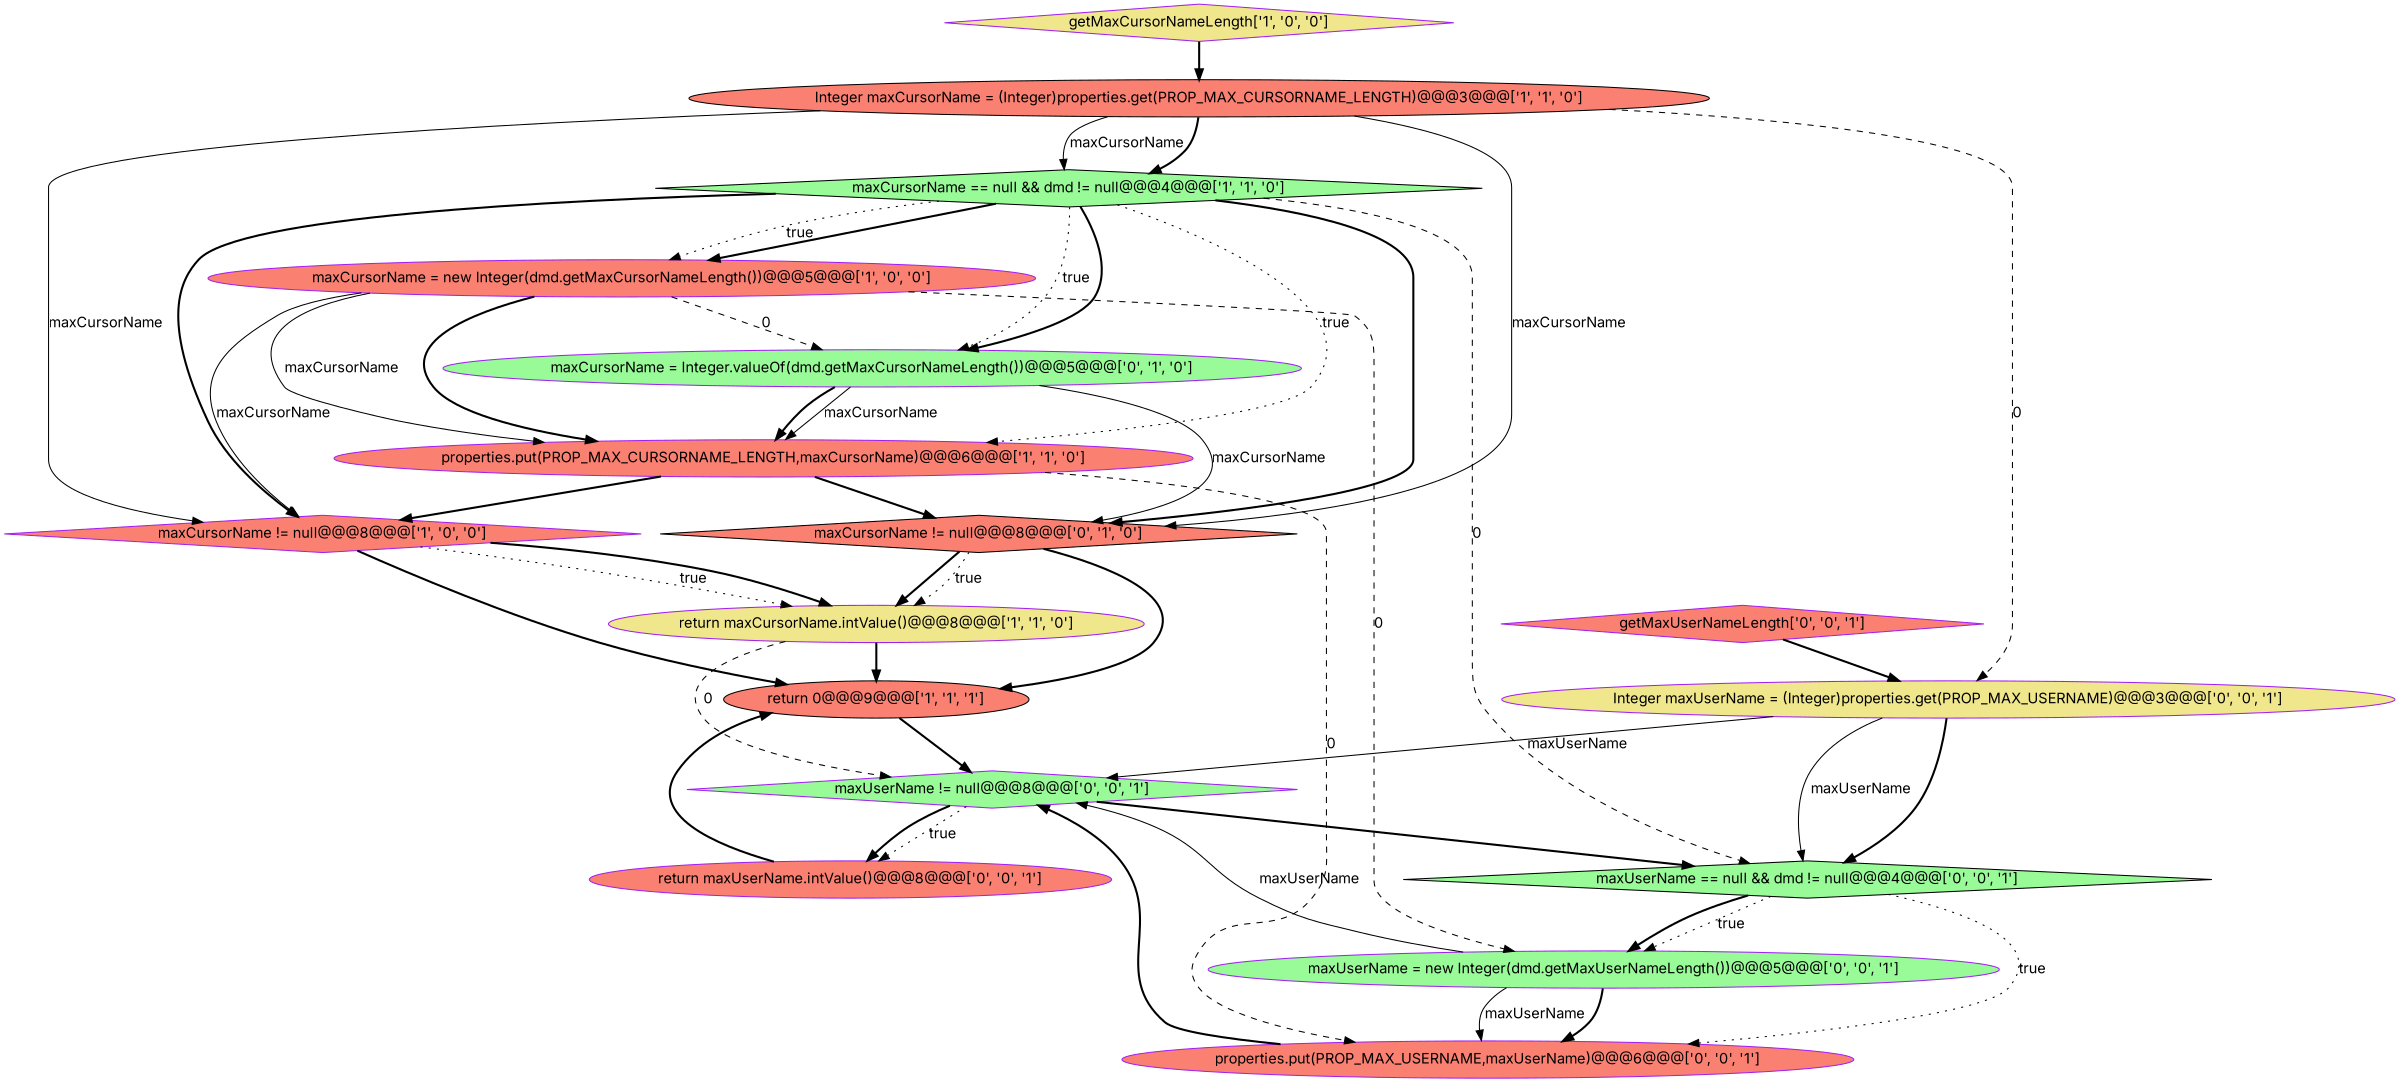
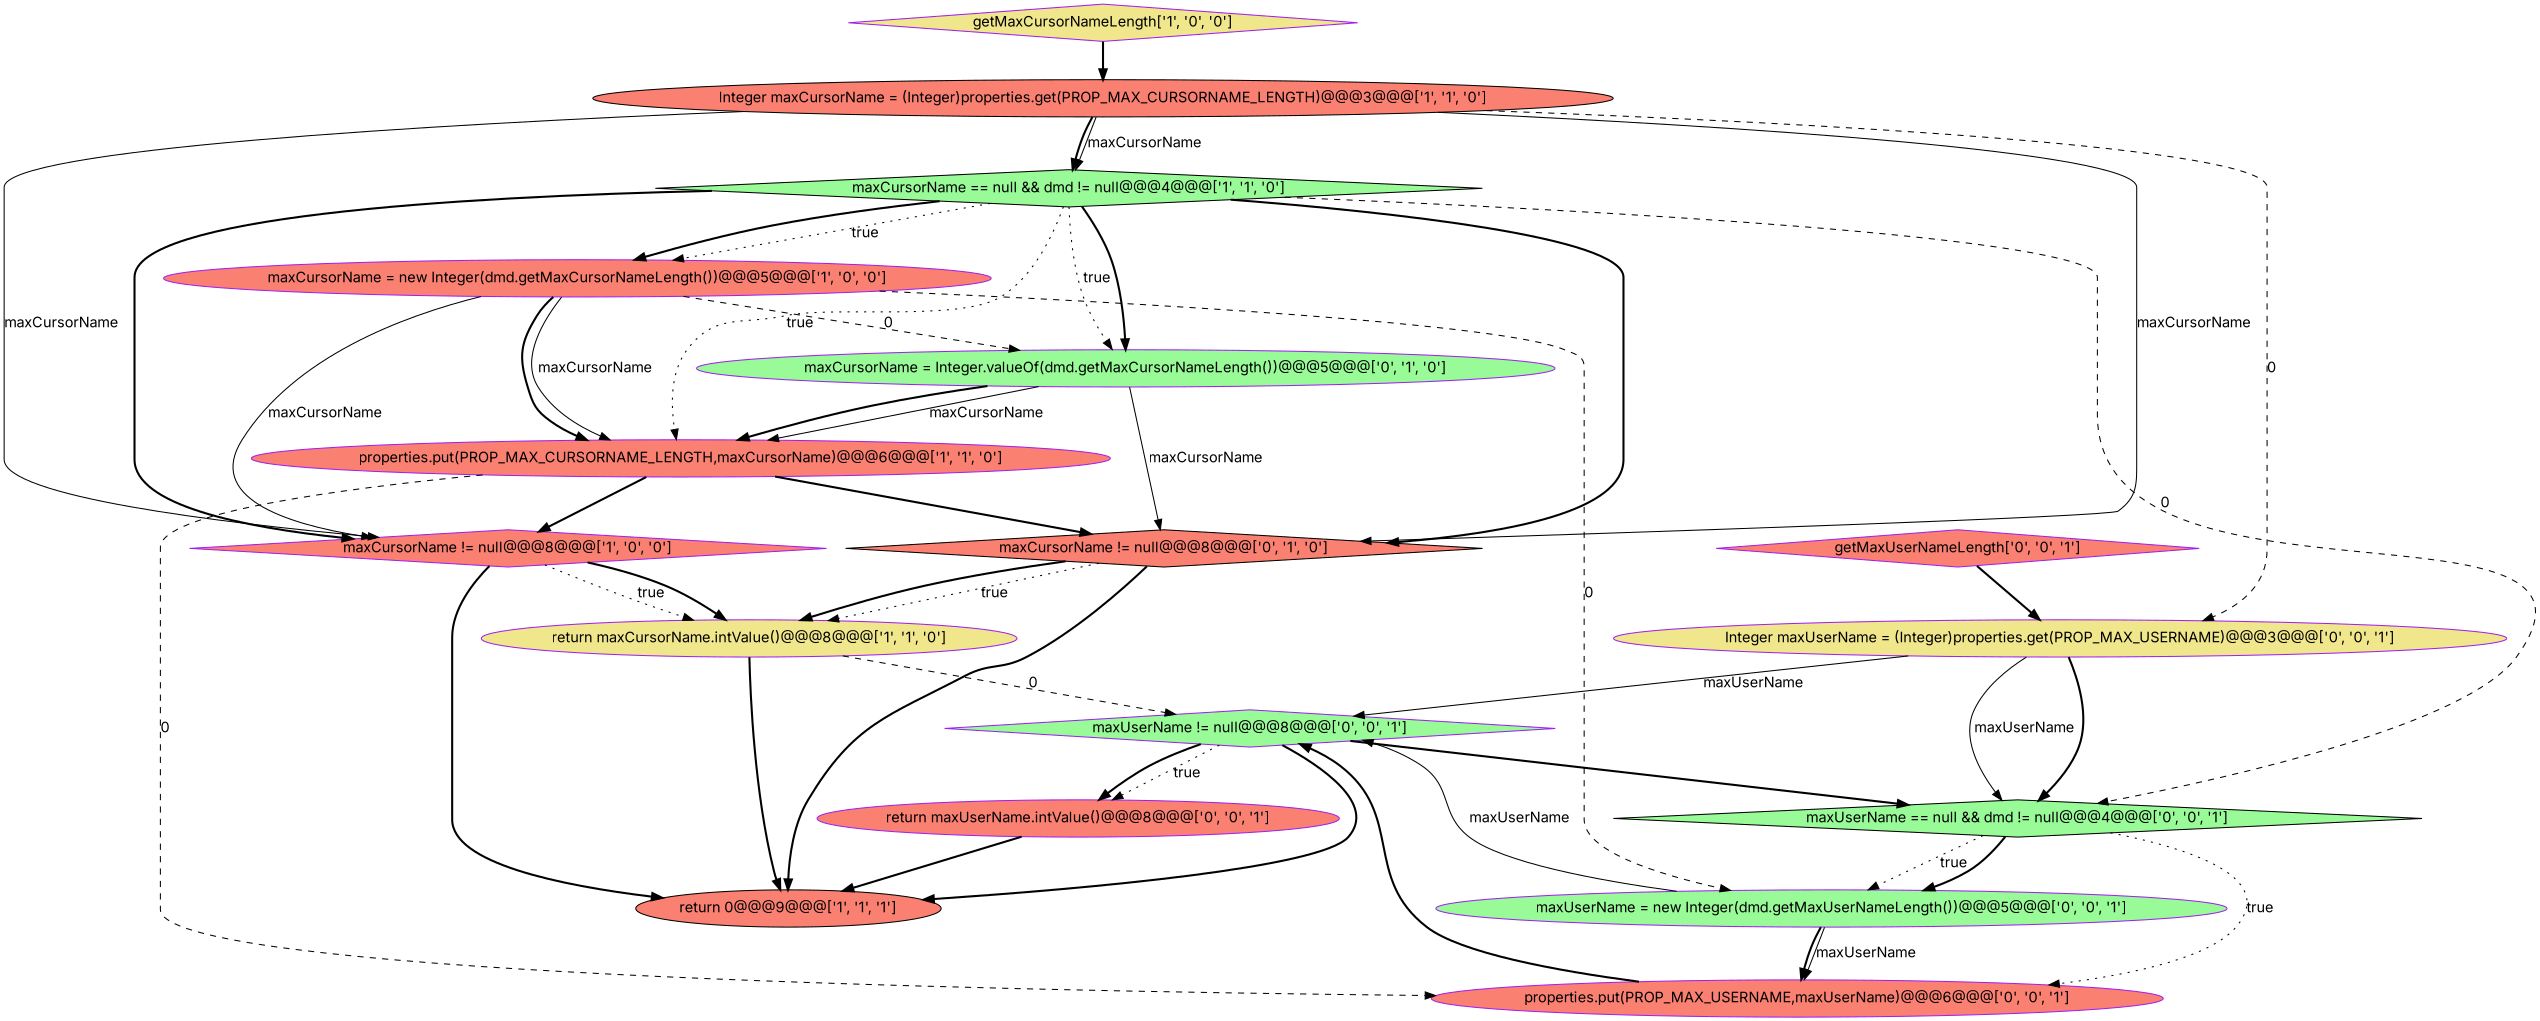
(931, 742) -> (1208, 873)
